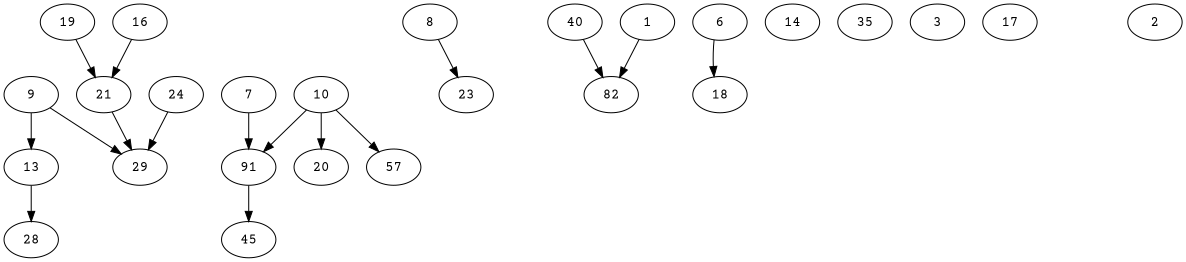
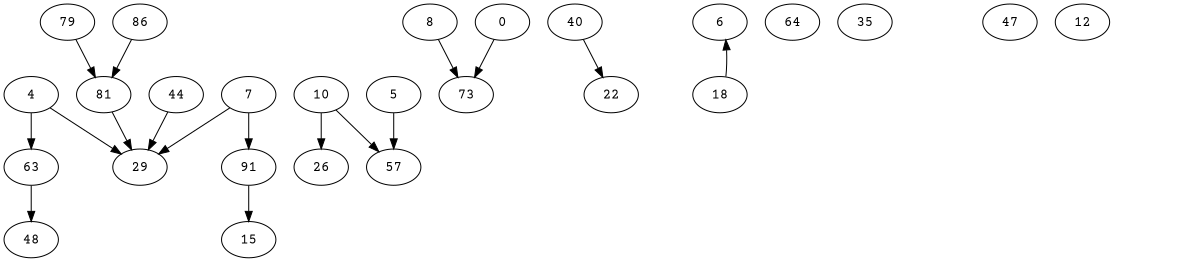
(67, 22) -> (67, 22)
(140, 22) -> (140, 22)
none -> (502, 22)
(647, 22) -> none
(792, 22) -> (792, 22)
(937, 22) -> none
(1010, 22) -> (1010, 22)
none -> (1082, 22)
(1155, 22) -> none
(713, 53) -> (727, 63)
(31, 95) -> (31, 95)
(104, 95) -> (104, 95)
(176, 95) -> (176, 95)
none -> (394, 95)
(466, 95) -> (466, 95)
(611, 95) -> (611, 95)
(289, 127) -> none
none -> (198, 128)
(31, 167) -> (31, 167)
(321, 167) -> (321, 167)
(31, 240) -> (31, 240)
(249, 240) -> (249, 240)
